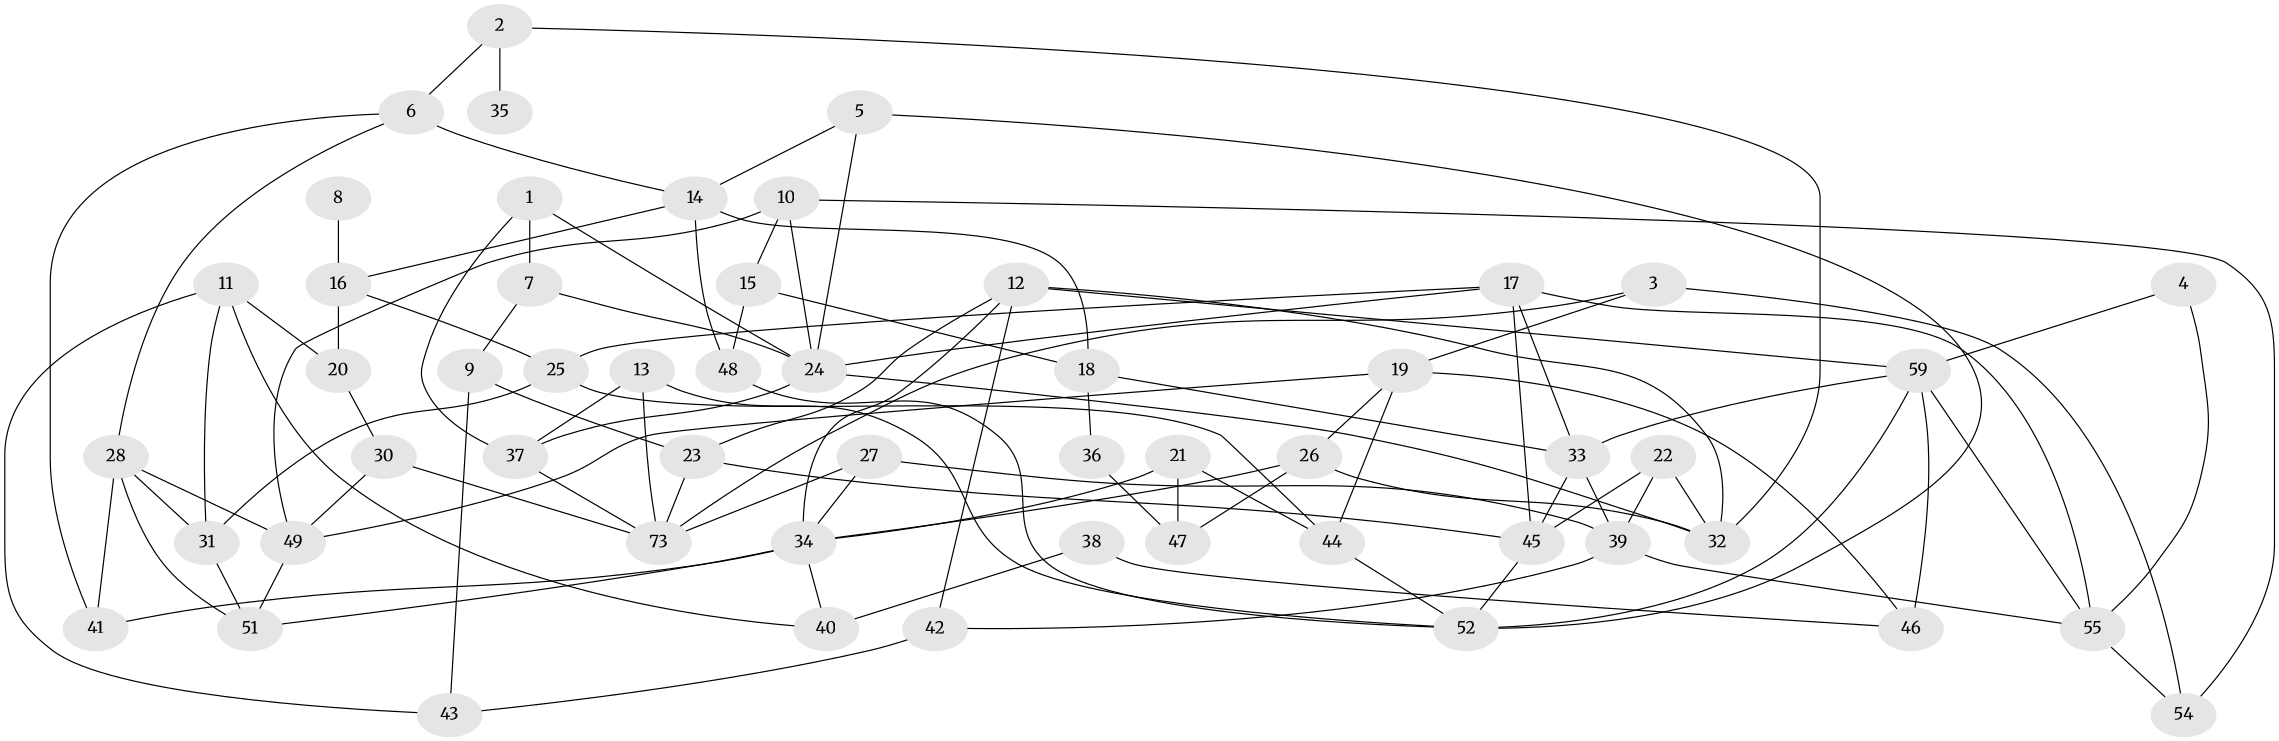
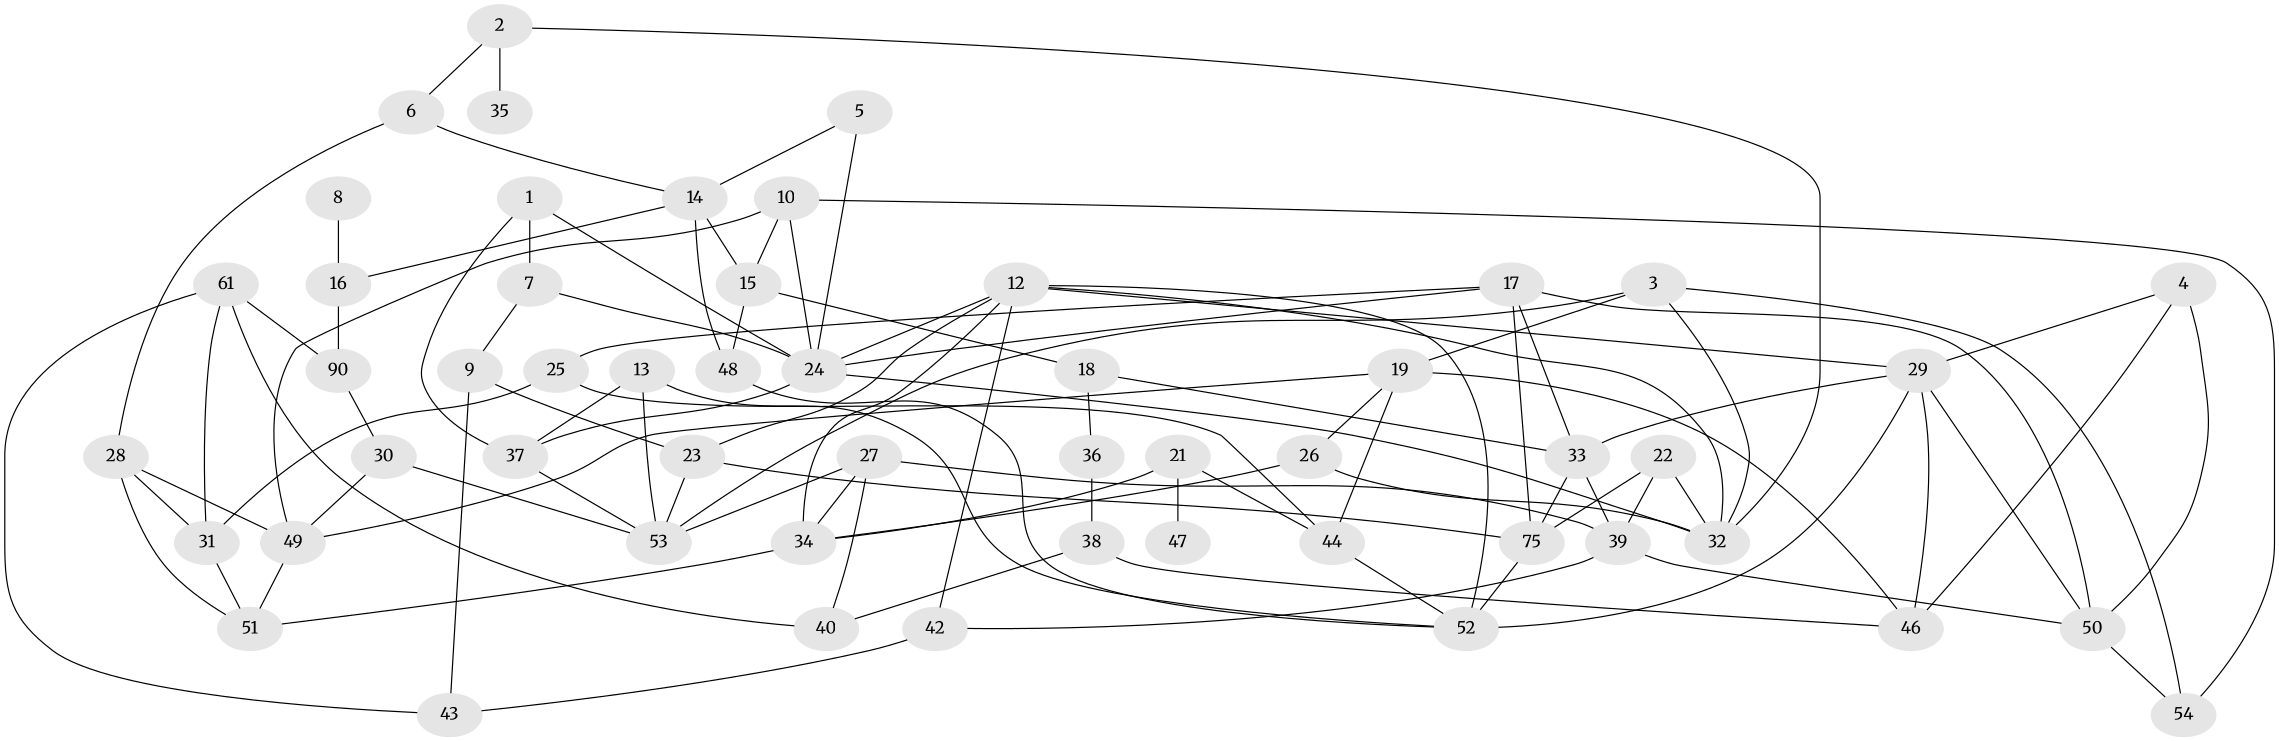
(938, 233) -> (722, 242)
(1749, 234) -> (1453, 363)
(226, 285) -> (226, 285)
(449, 324) -> none
none -> (904, 332)
(338, 371) -> (338, 371)
(1918, 371) -> (1918, 371)
none -> (1738, 412)
none -> (2061, 454)
(1241, 501) -> none
(1146, 511) -> (1092, 508)
(659, 543) -> (659, 543)
(1532, 543) -> (1532, 543)
(815, 586) -> (852, 544)
(96, 629) -> none
(2093, 629) -> (2093, 629)
